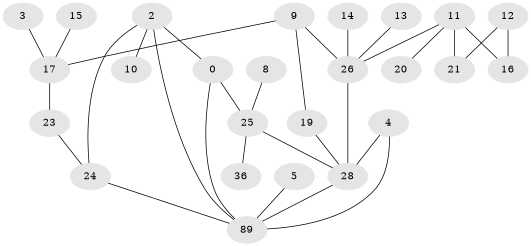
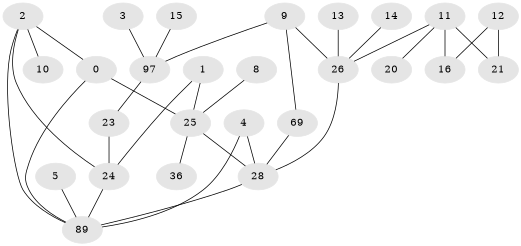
(50, 70) -> (150, 70)
none -> (203, 70)
(307, 123) -> (297, 123)
